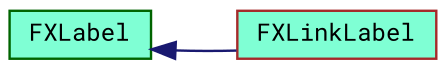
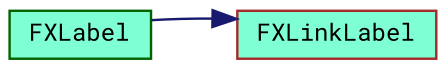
(206, 51) -> (182, 19)
